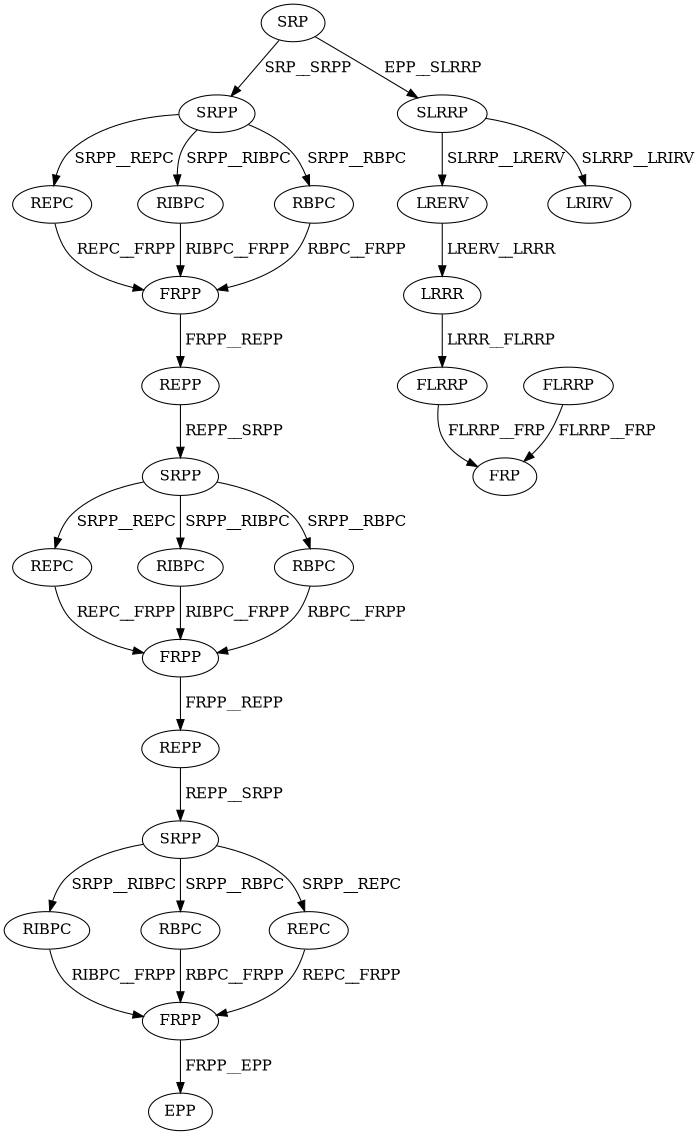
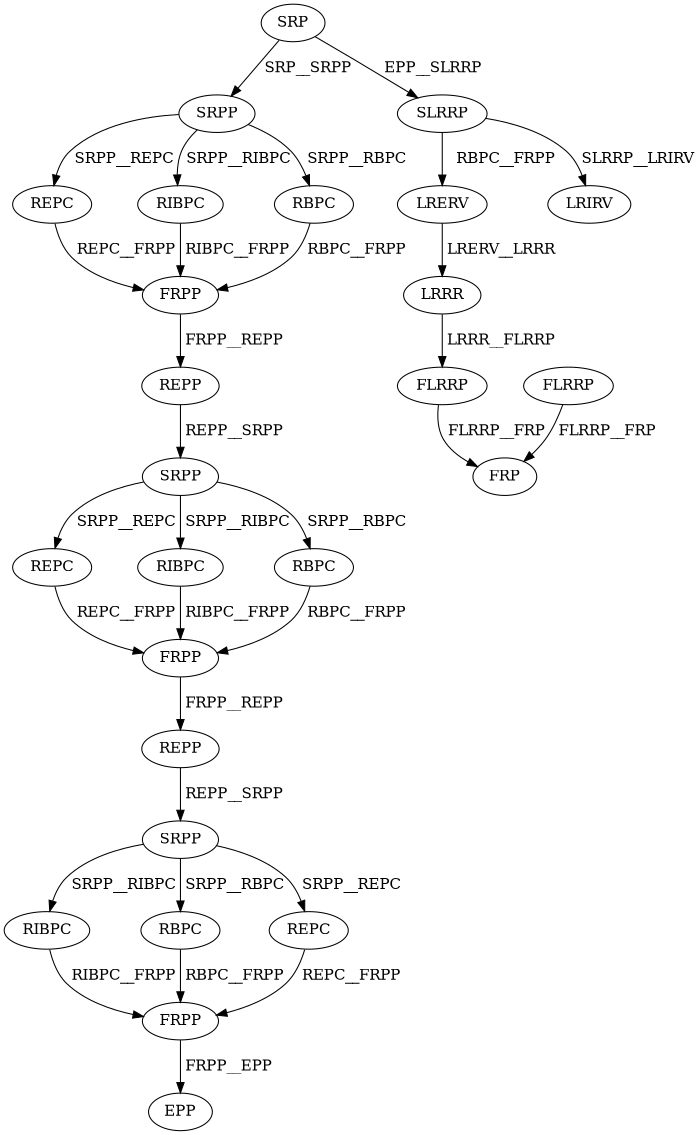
(504, 159) -> (504, 159)
